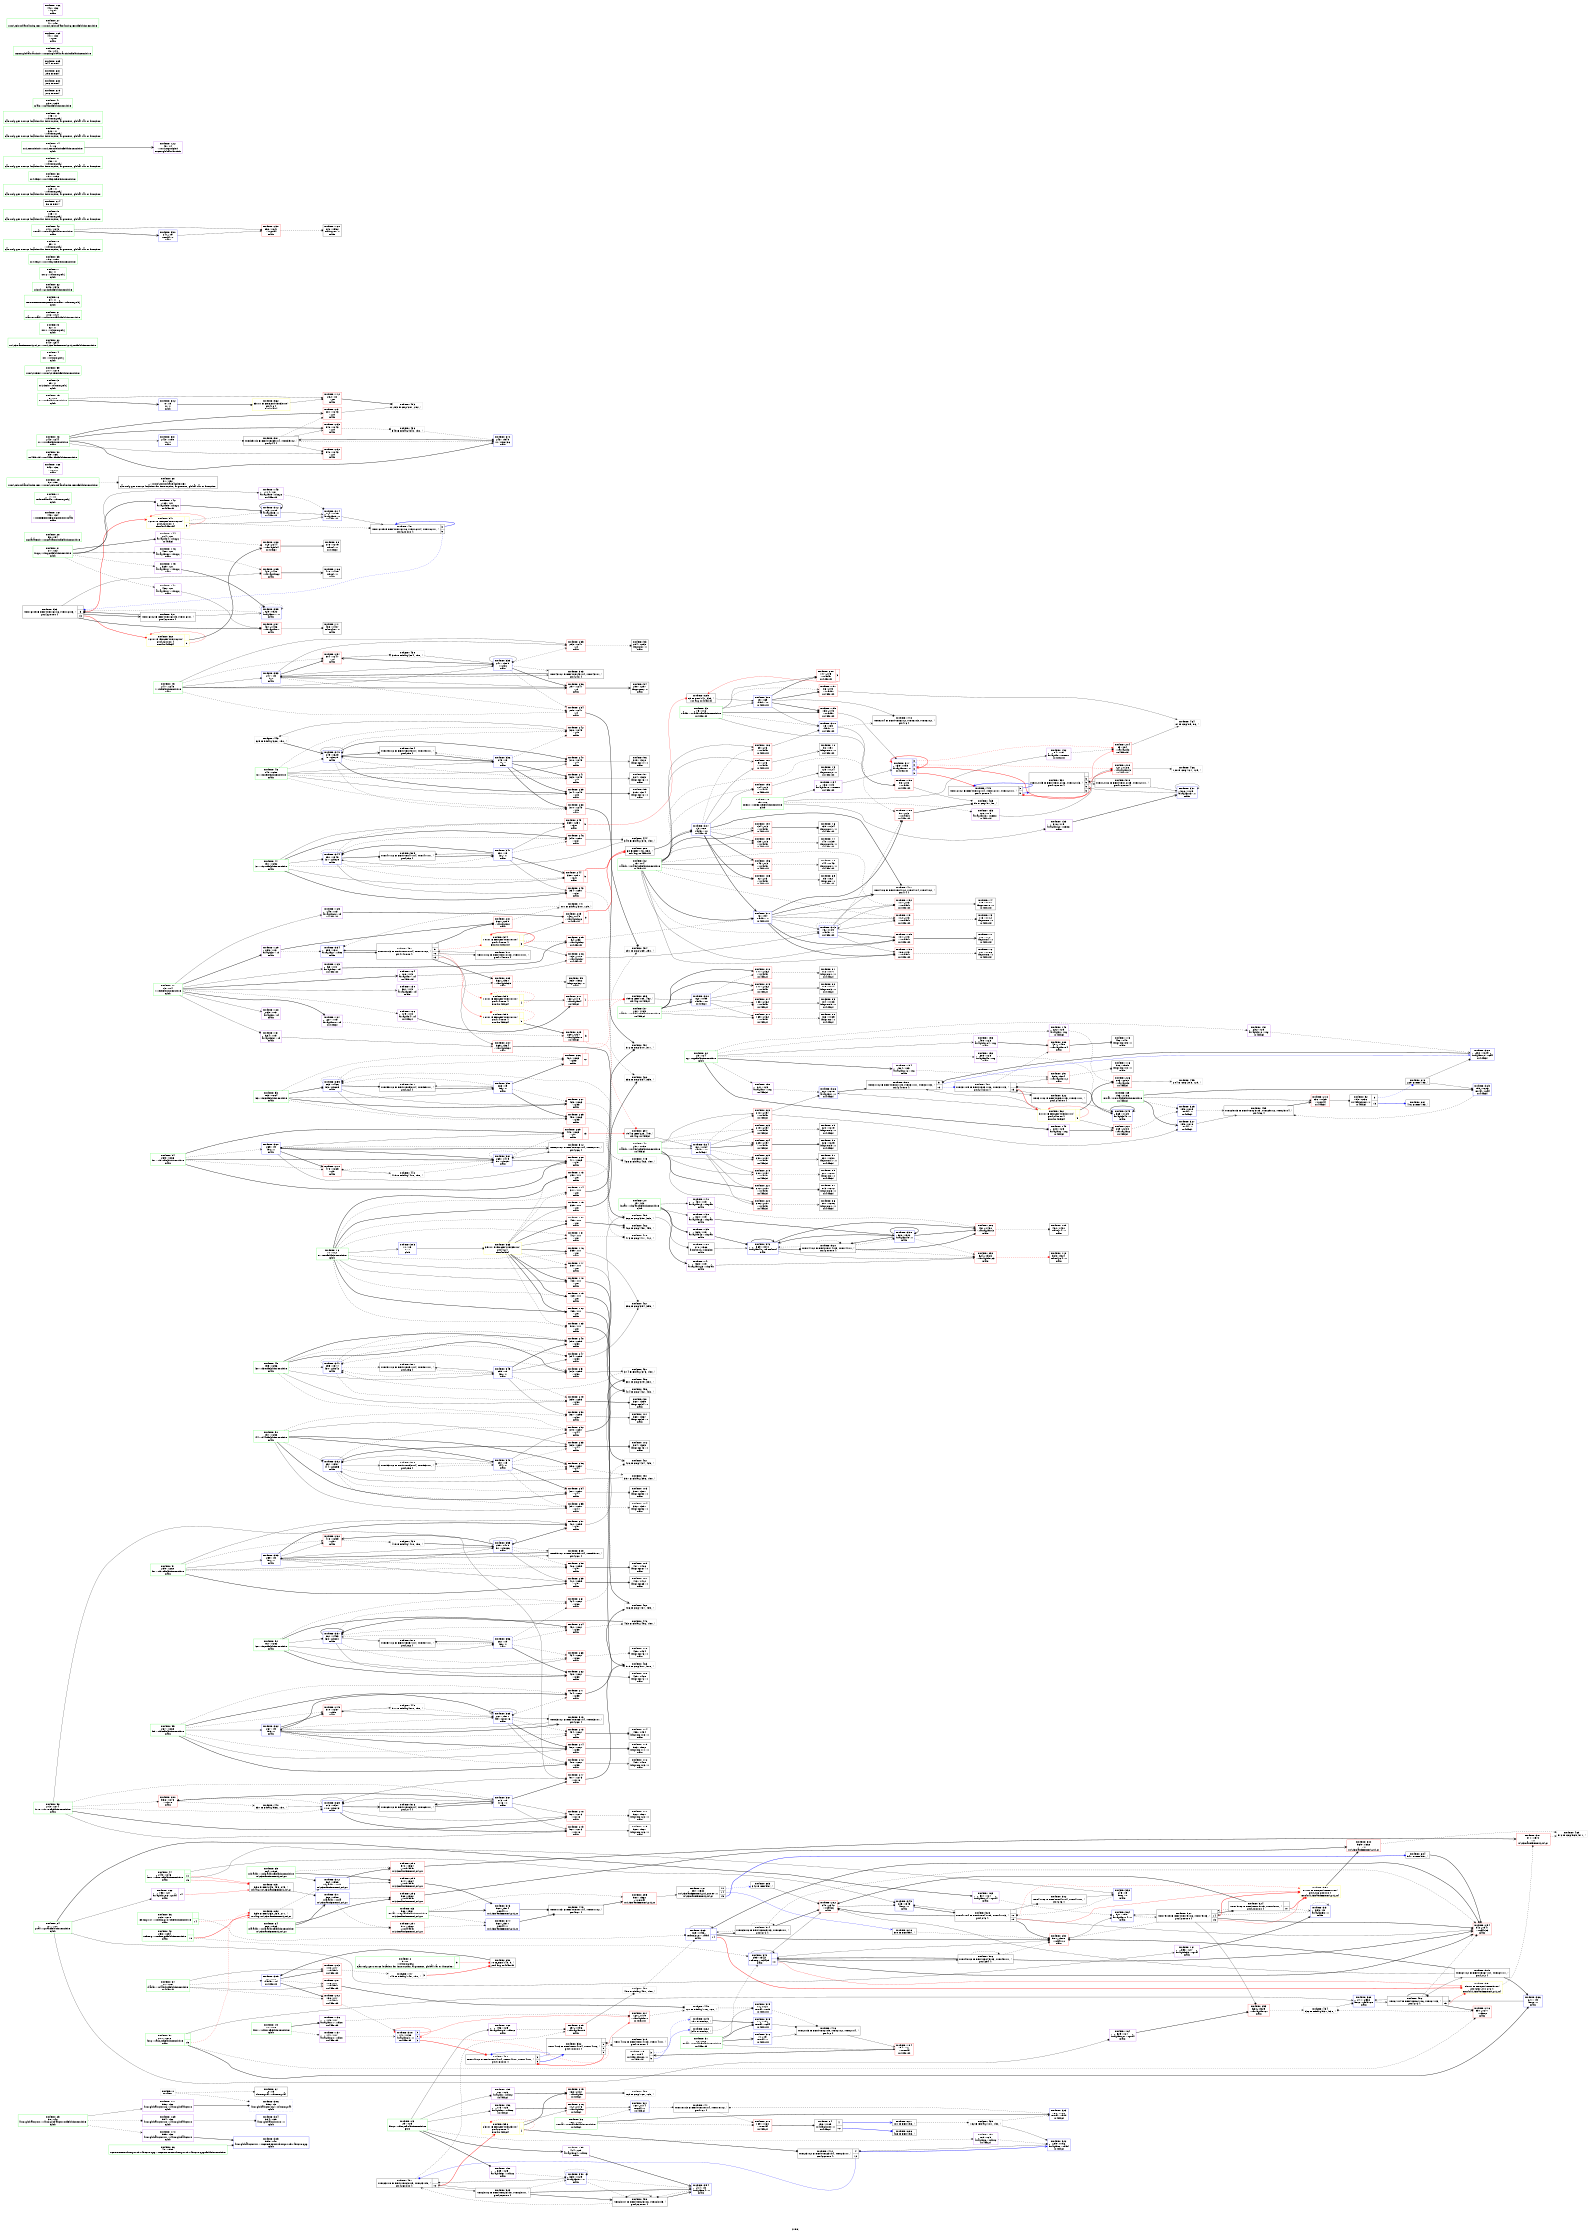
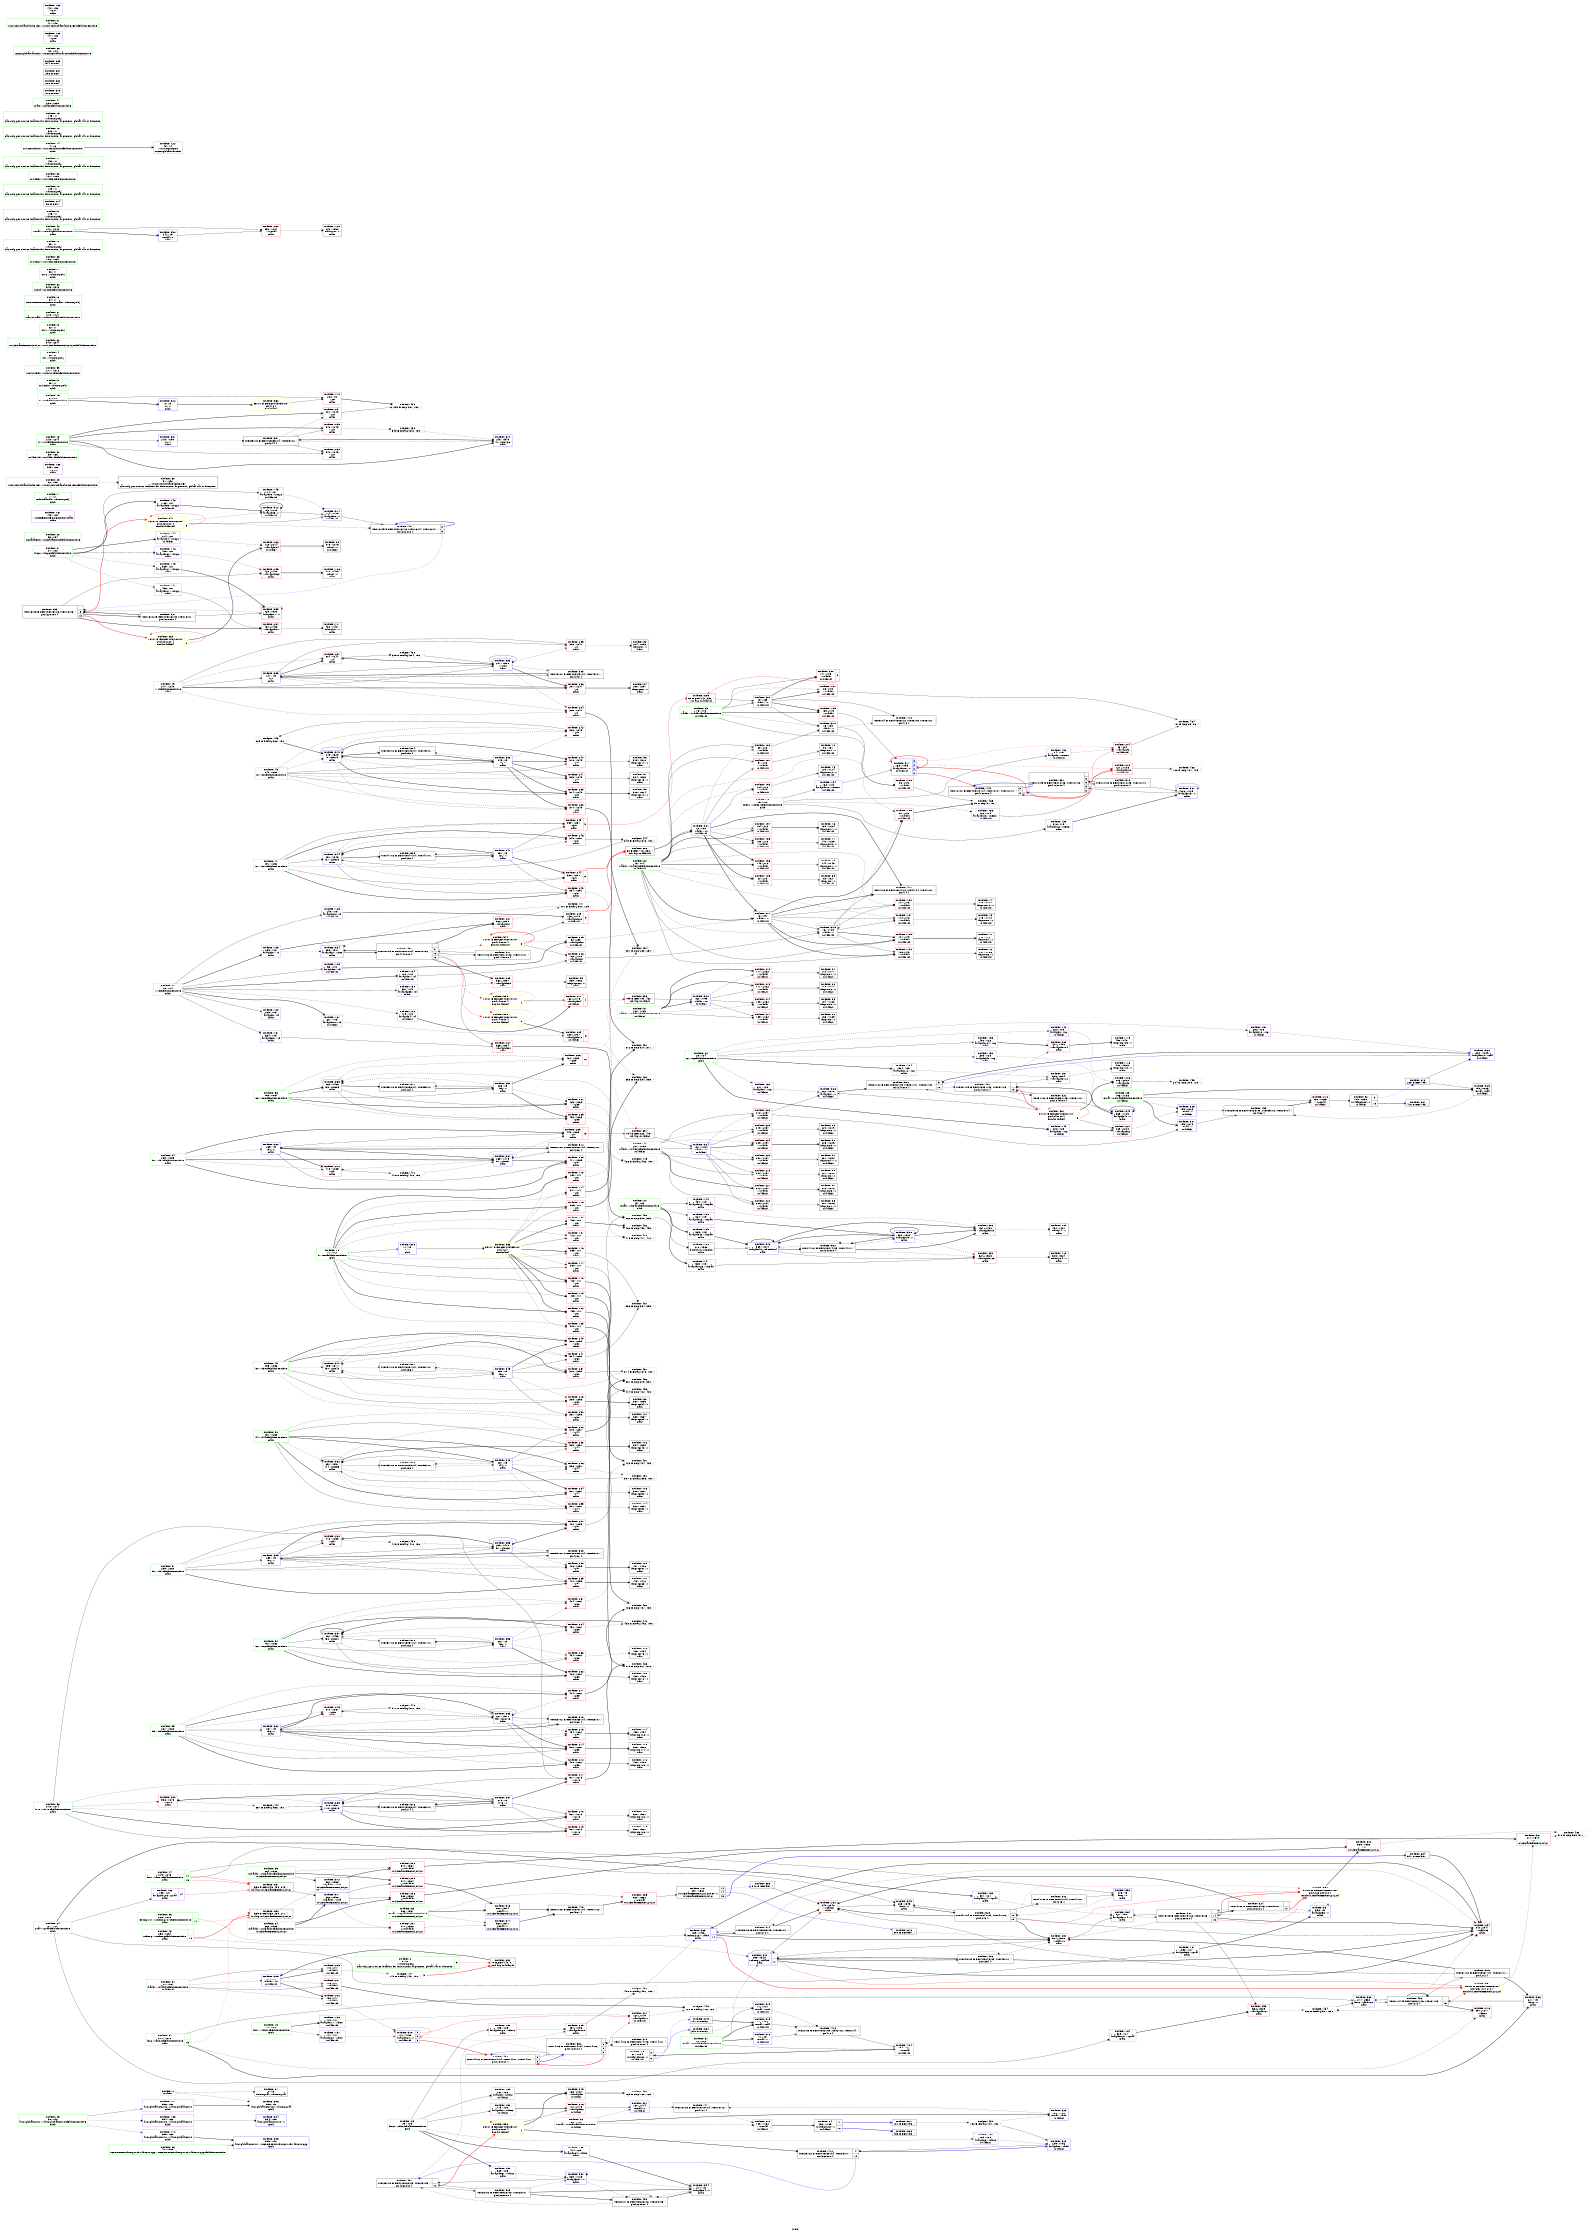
(1022, 1257) -> (1022, 1257)
(458, 1545) -> (458, 1545)
(369, 1883) -> (367, 1887)
